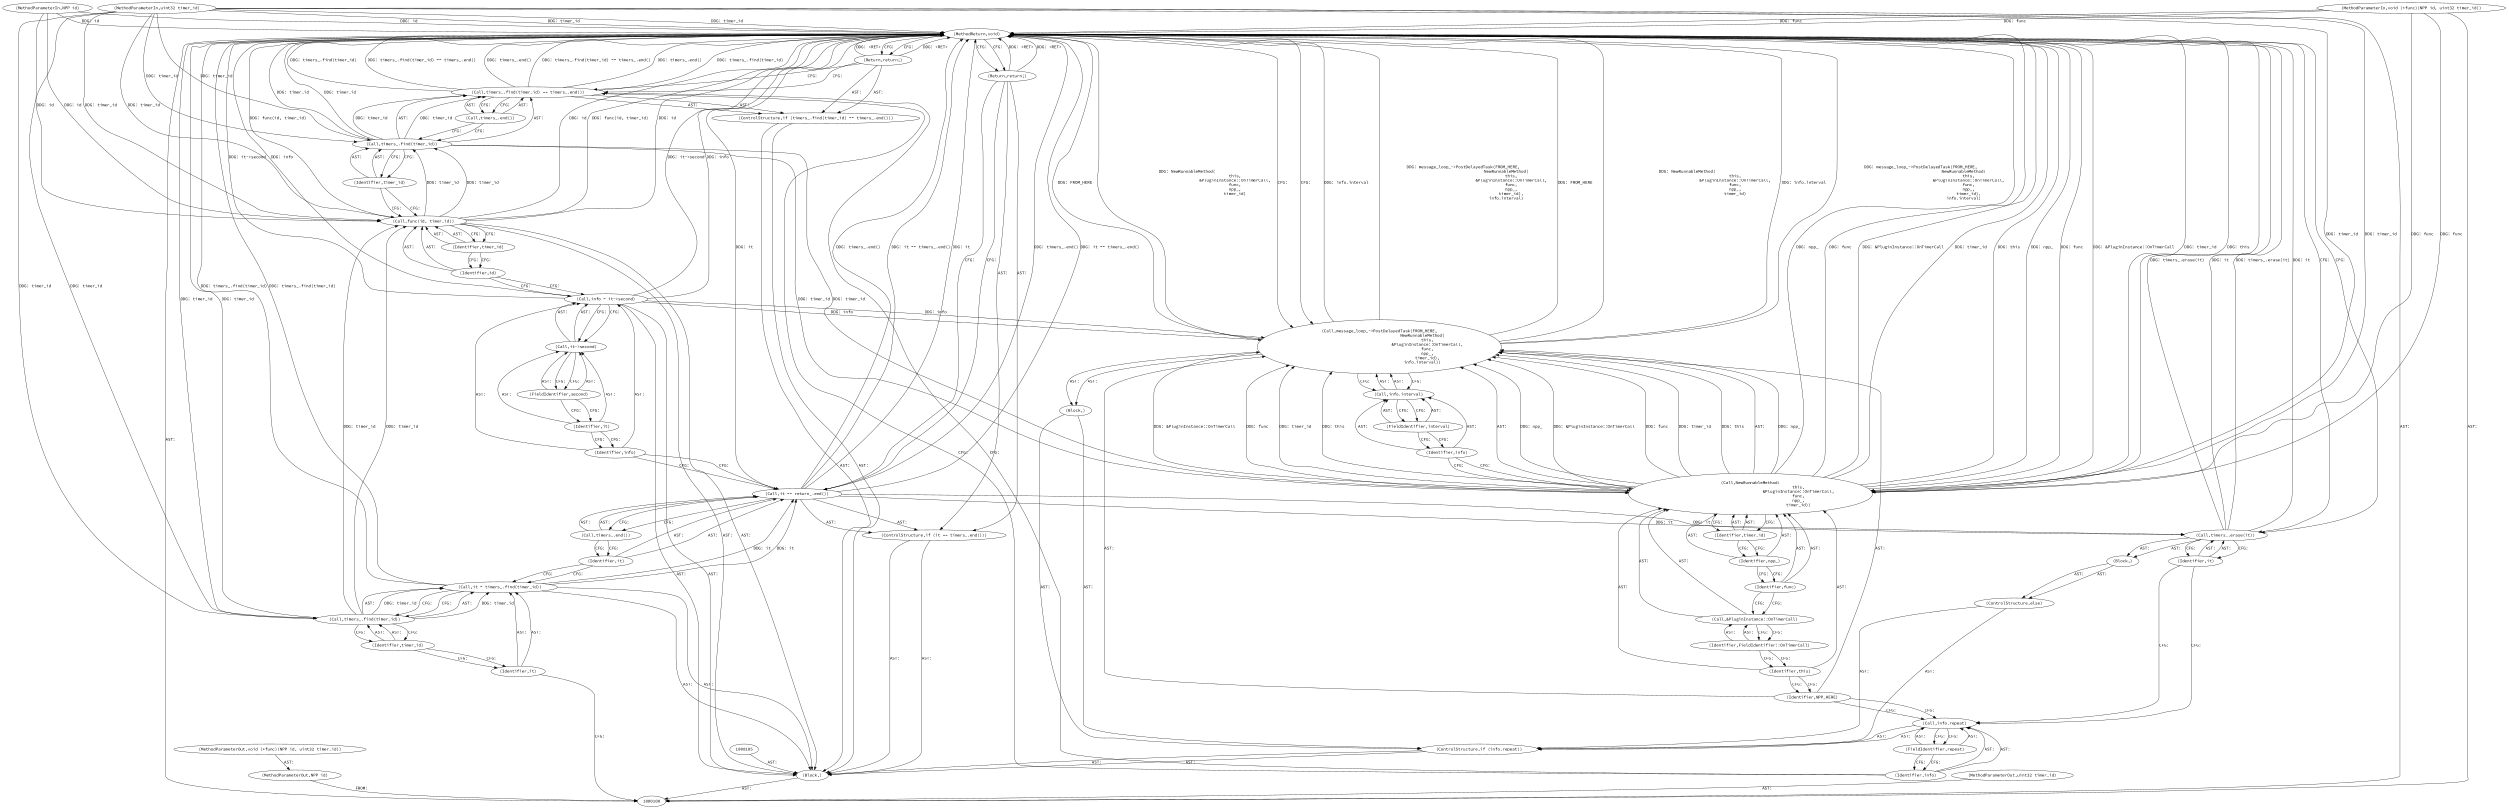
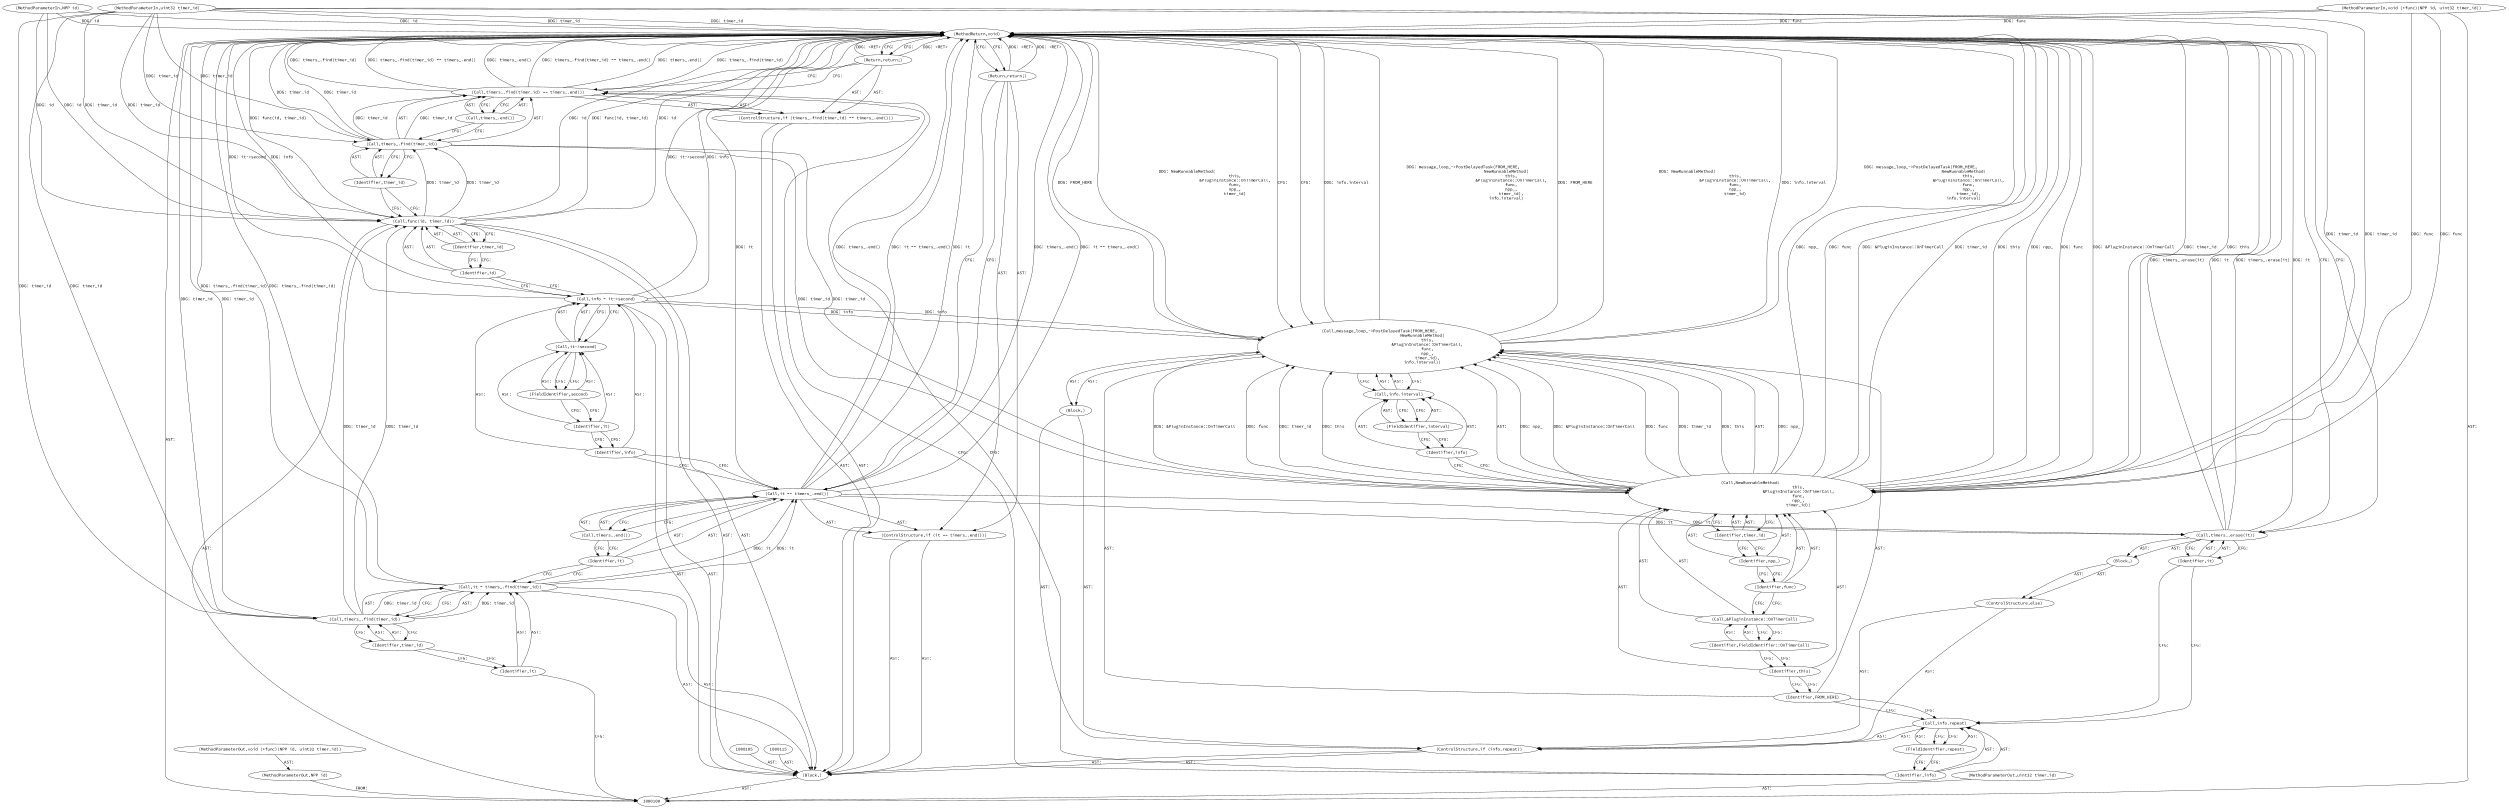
(2400, 188) -> (211, 618)
(797, 494) -> (797, 494)
(1812, 697) -> (1812, 697)
none -> (778, 749)
